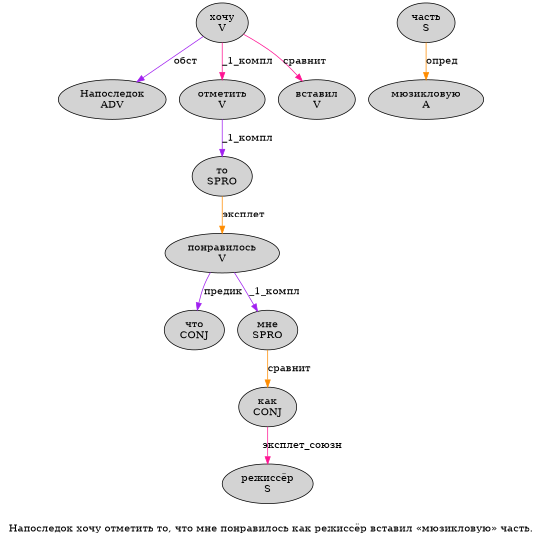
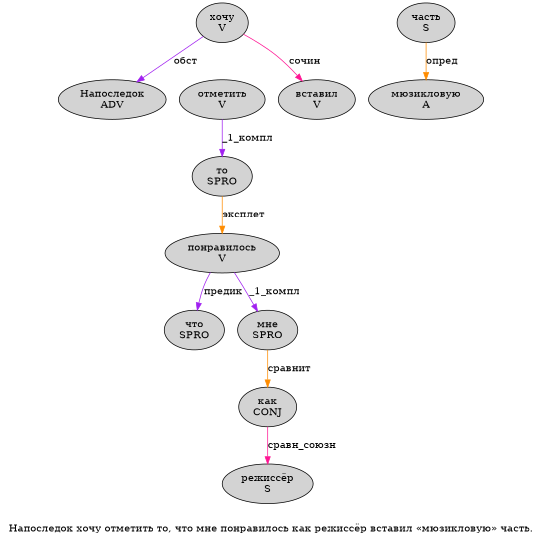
(222, 57) -> none
(305, 61) -> (305, 61)
(194, 330) -> (194, 330)
(302, 445) -> (302, 445)
